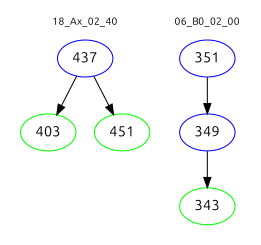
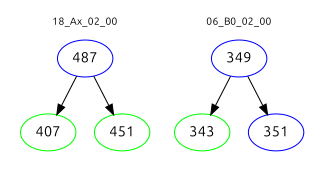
(85, 22) -> (85, 22)
(85, 59) -> (85, 59)
(207, 90) -> (255, 91)
(48, 132) -> (48, 132)
